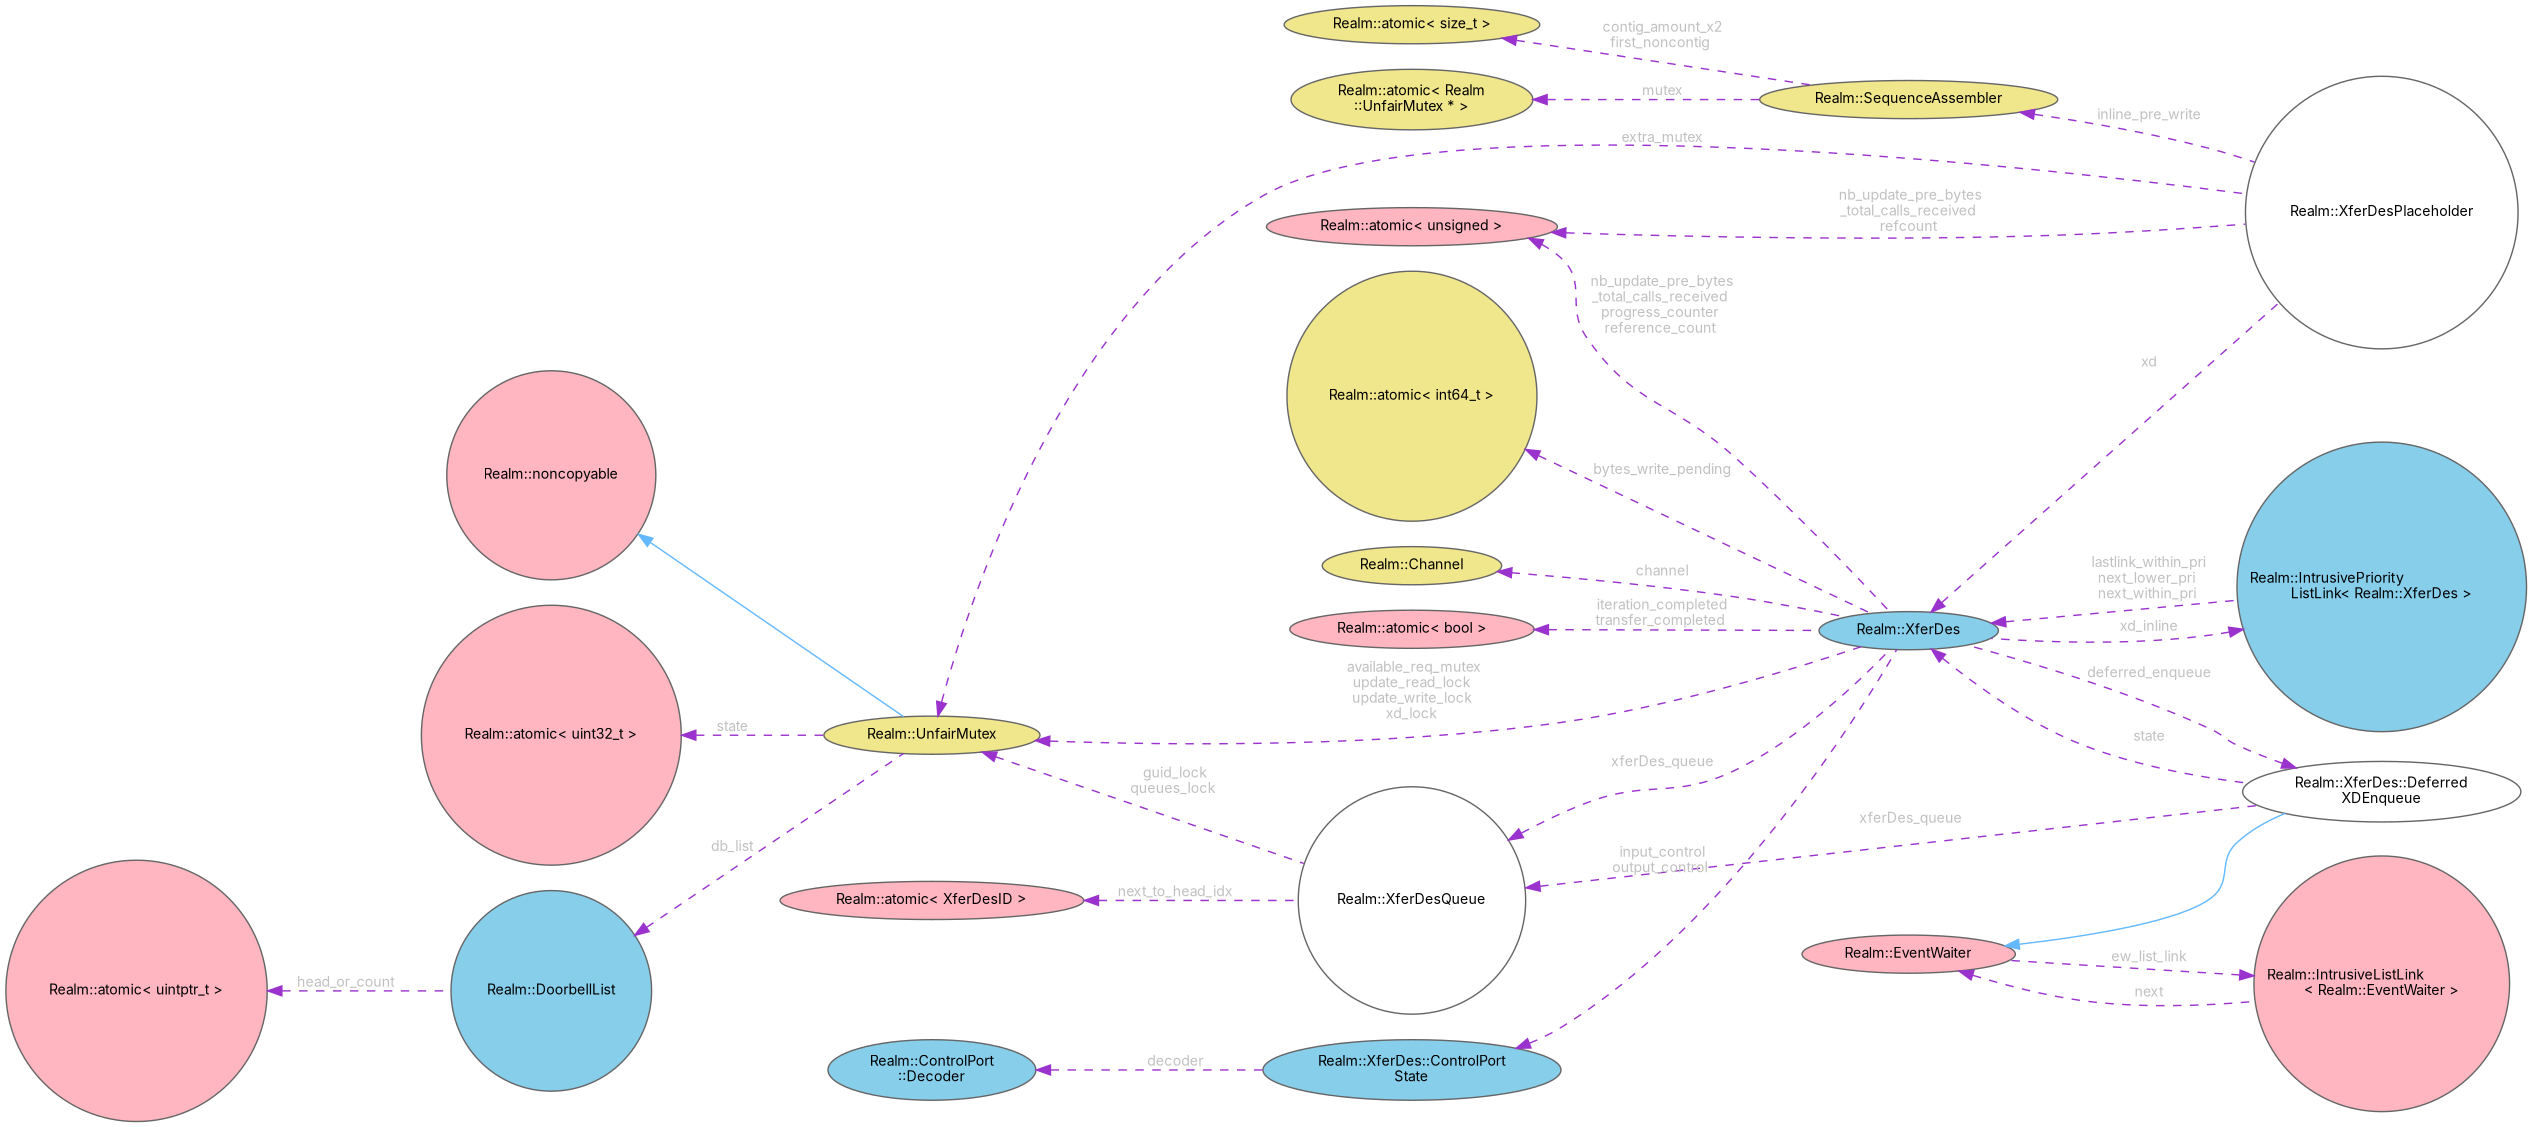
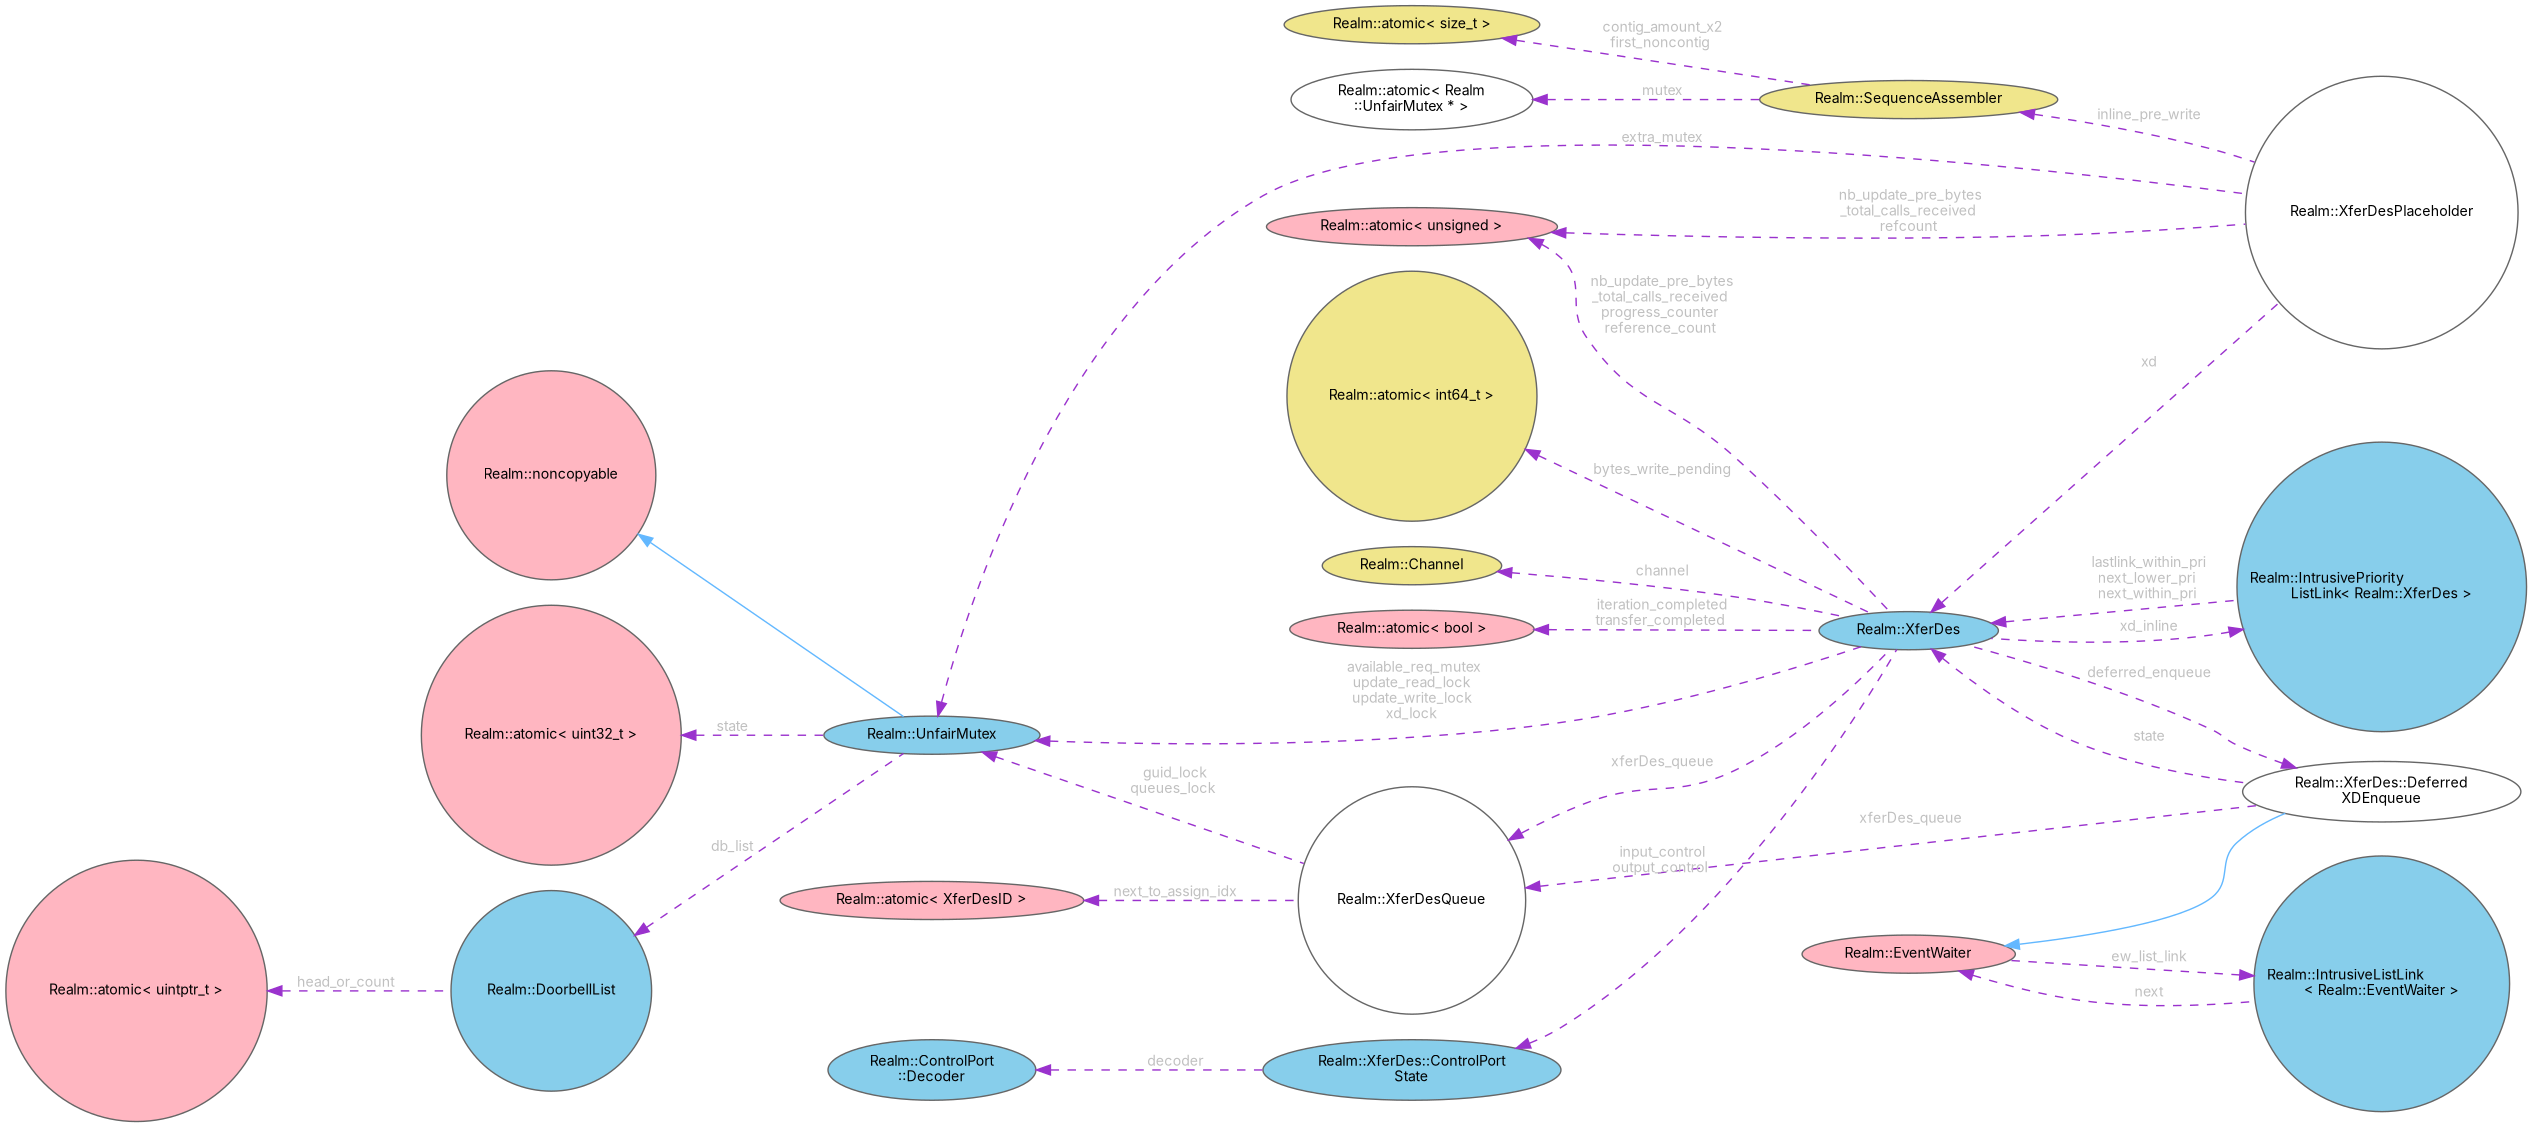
(1412, 100) -> (1412, 100)
(932, 735) -> (932, 735)
(1173, 893) -> (1173, 893)
(2382, 984) -> (2382, 984)
